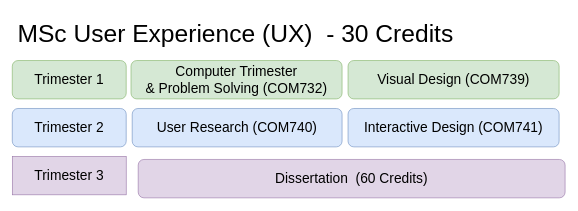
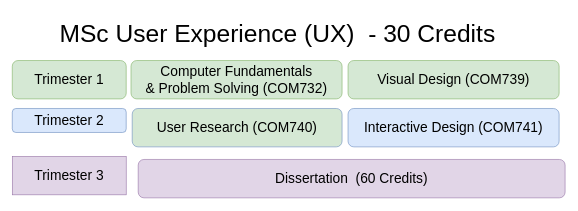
(236, 34) -> (278, 34)
(237, 80) -> (237, 80)
(69, 128) -> (69, 120)
(237, 128) -> (237, 128)
